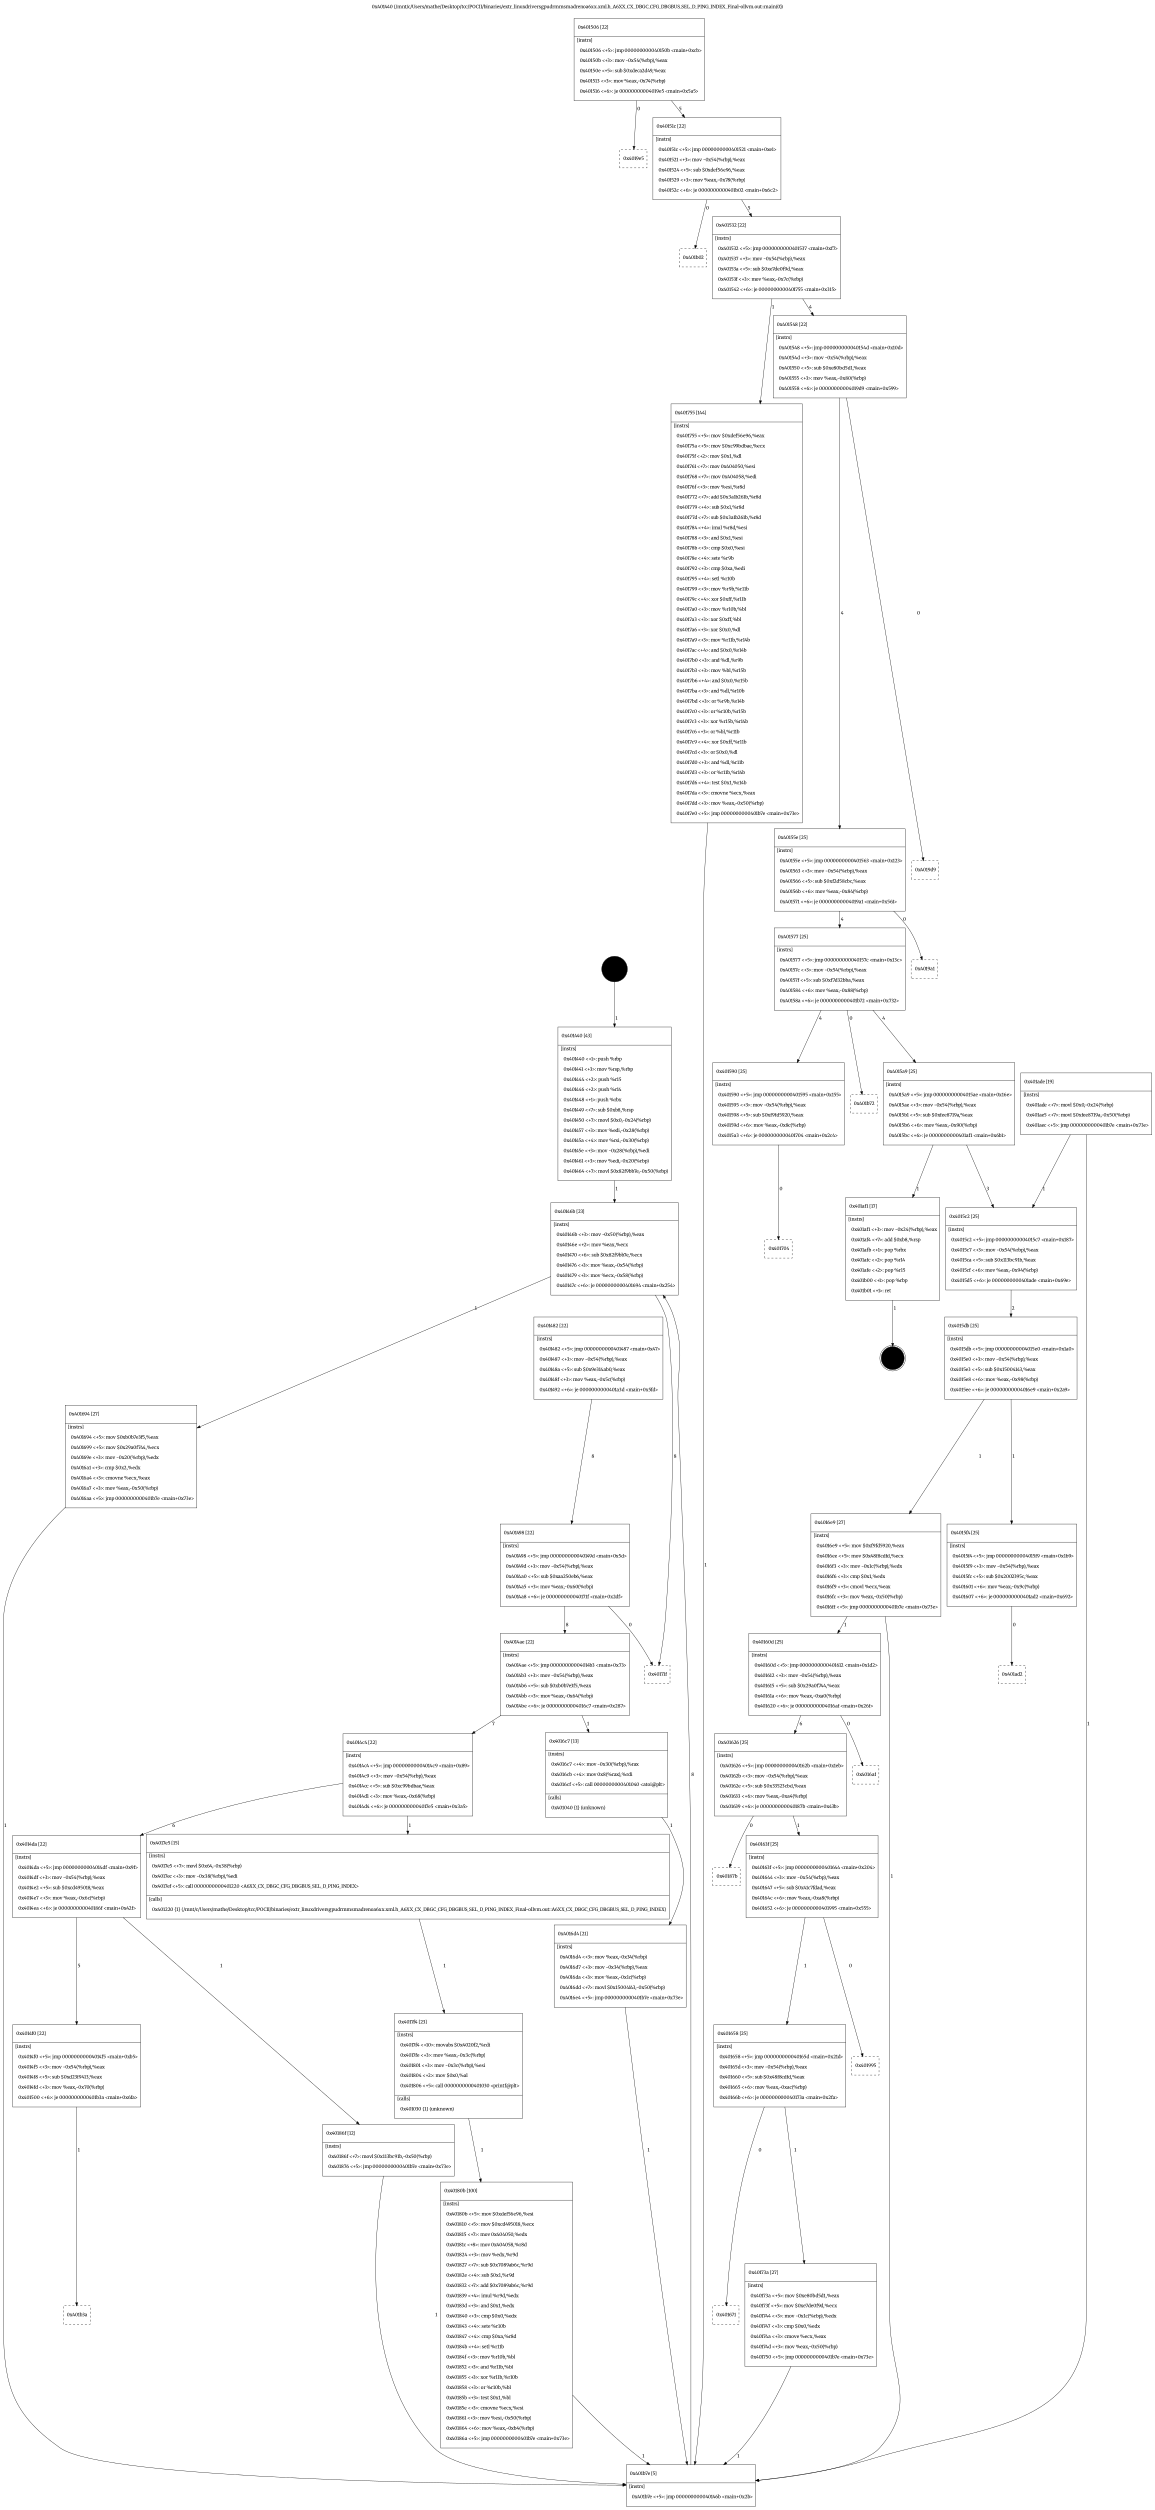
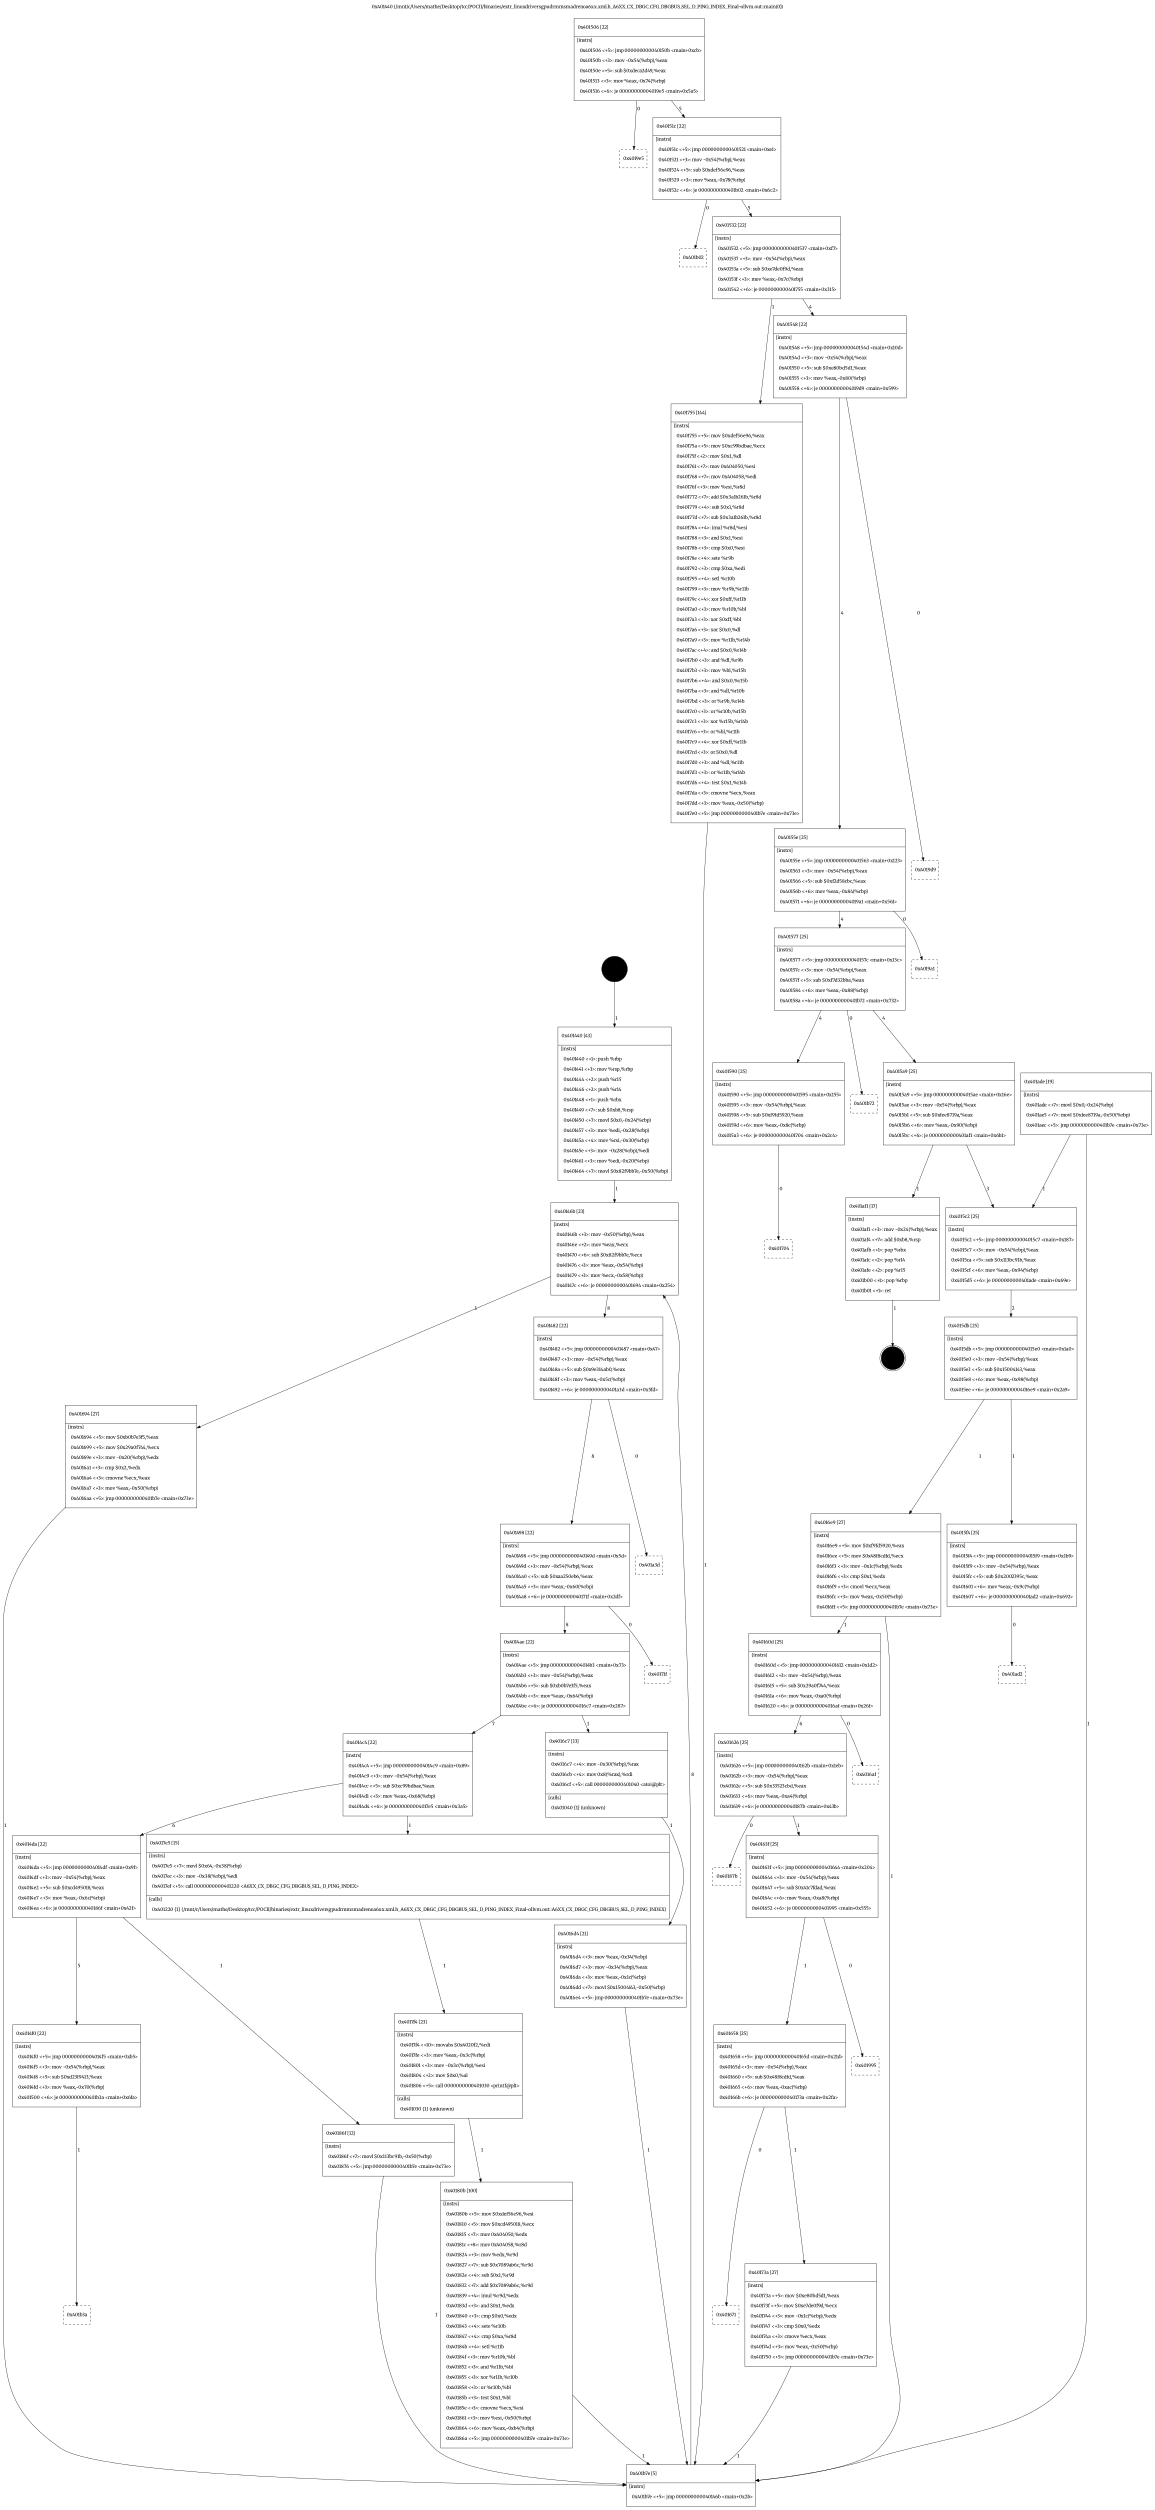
(672, 1477) -> (606, 1304)
none -> (649, 1565)
